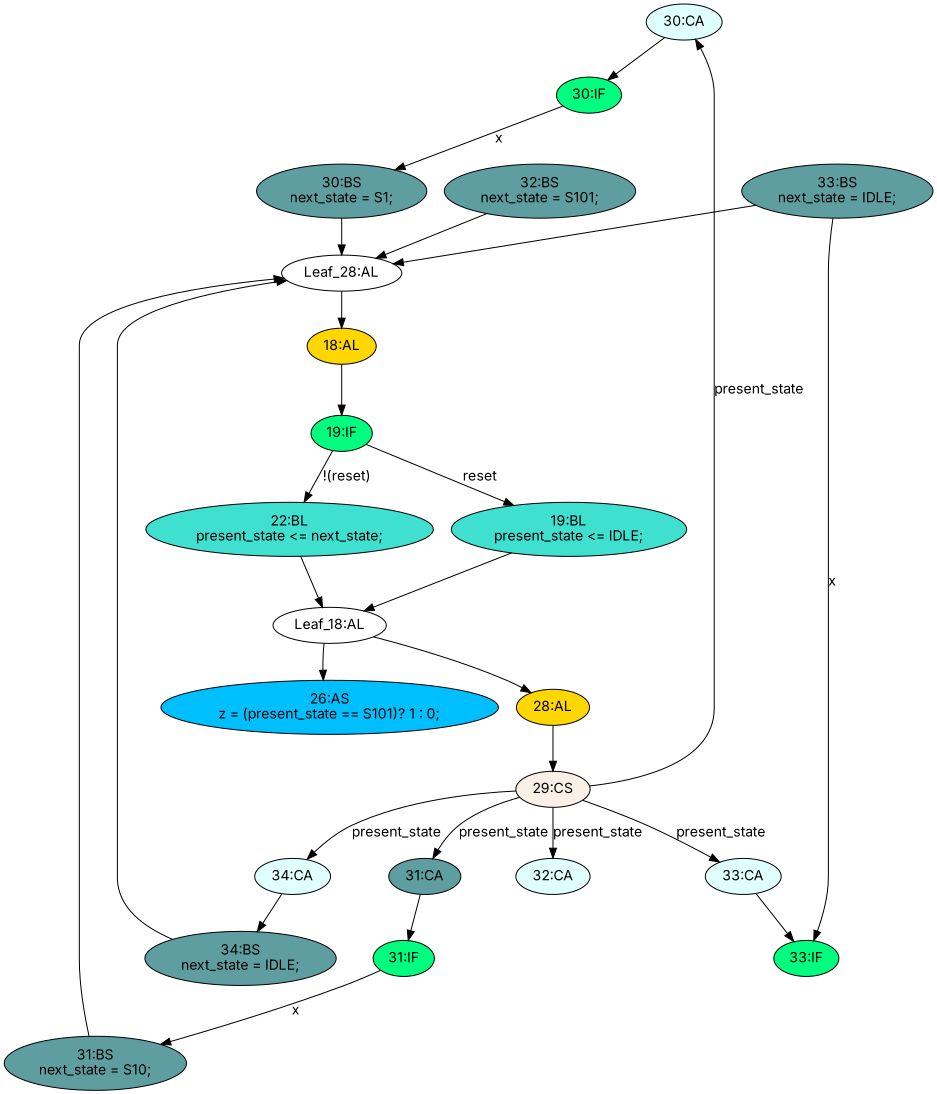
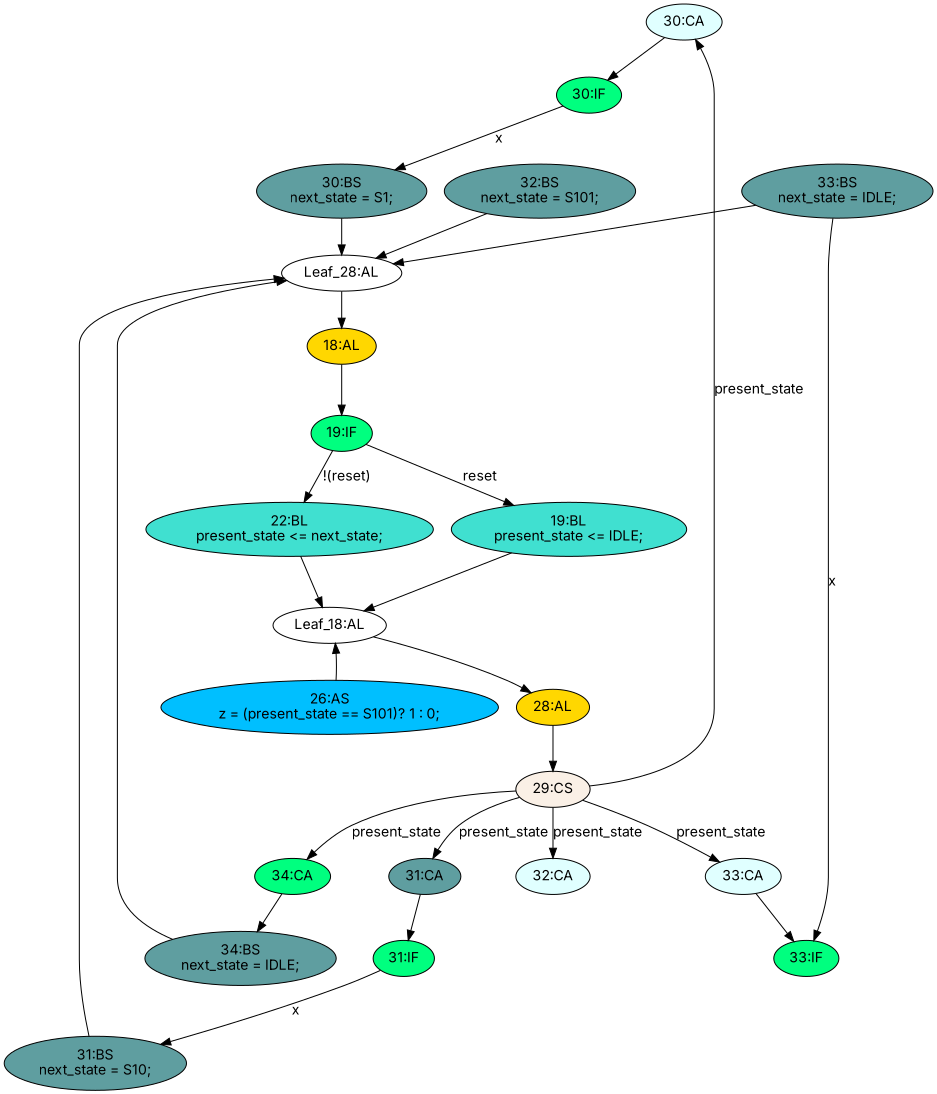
(323, 657) -> (336, 667)
(293, 876) -> (293, 876)
